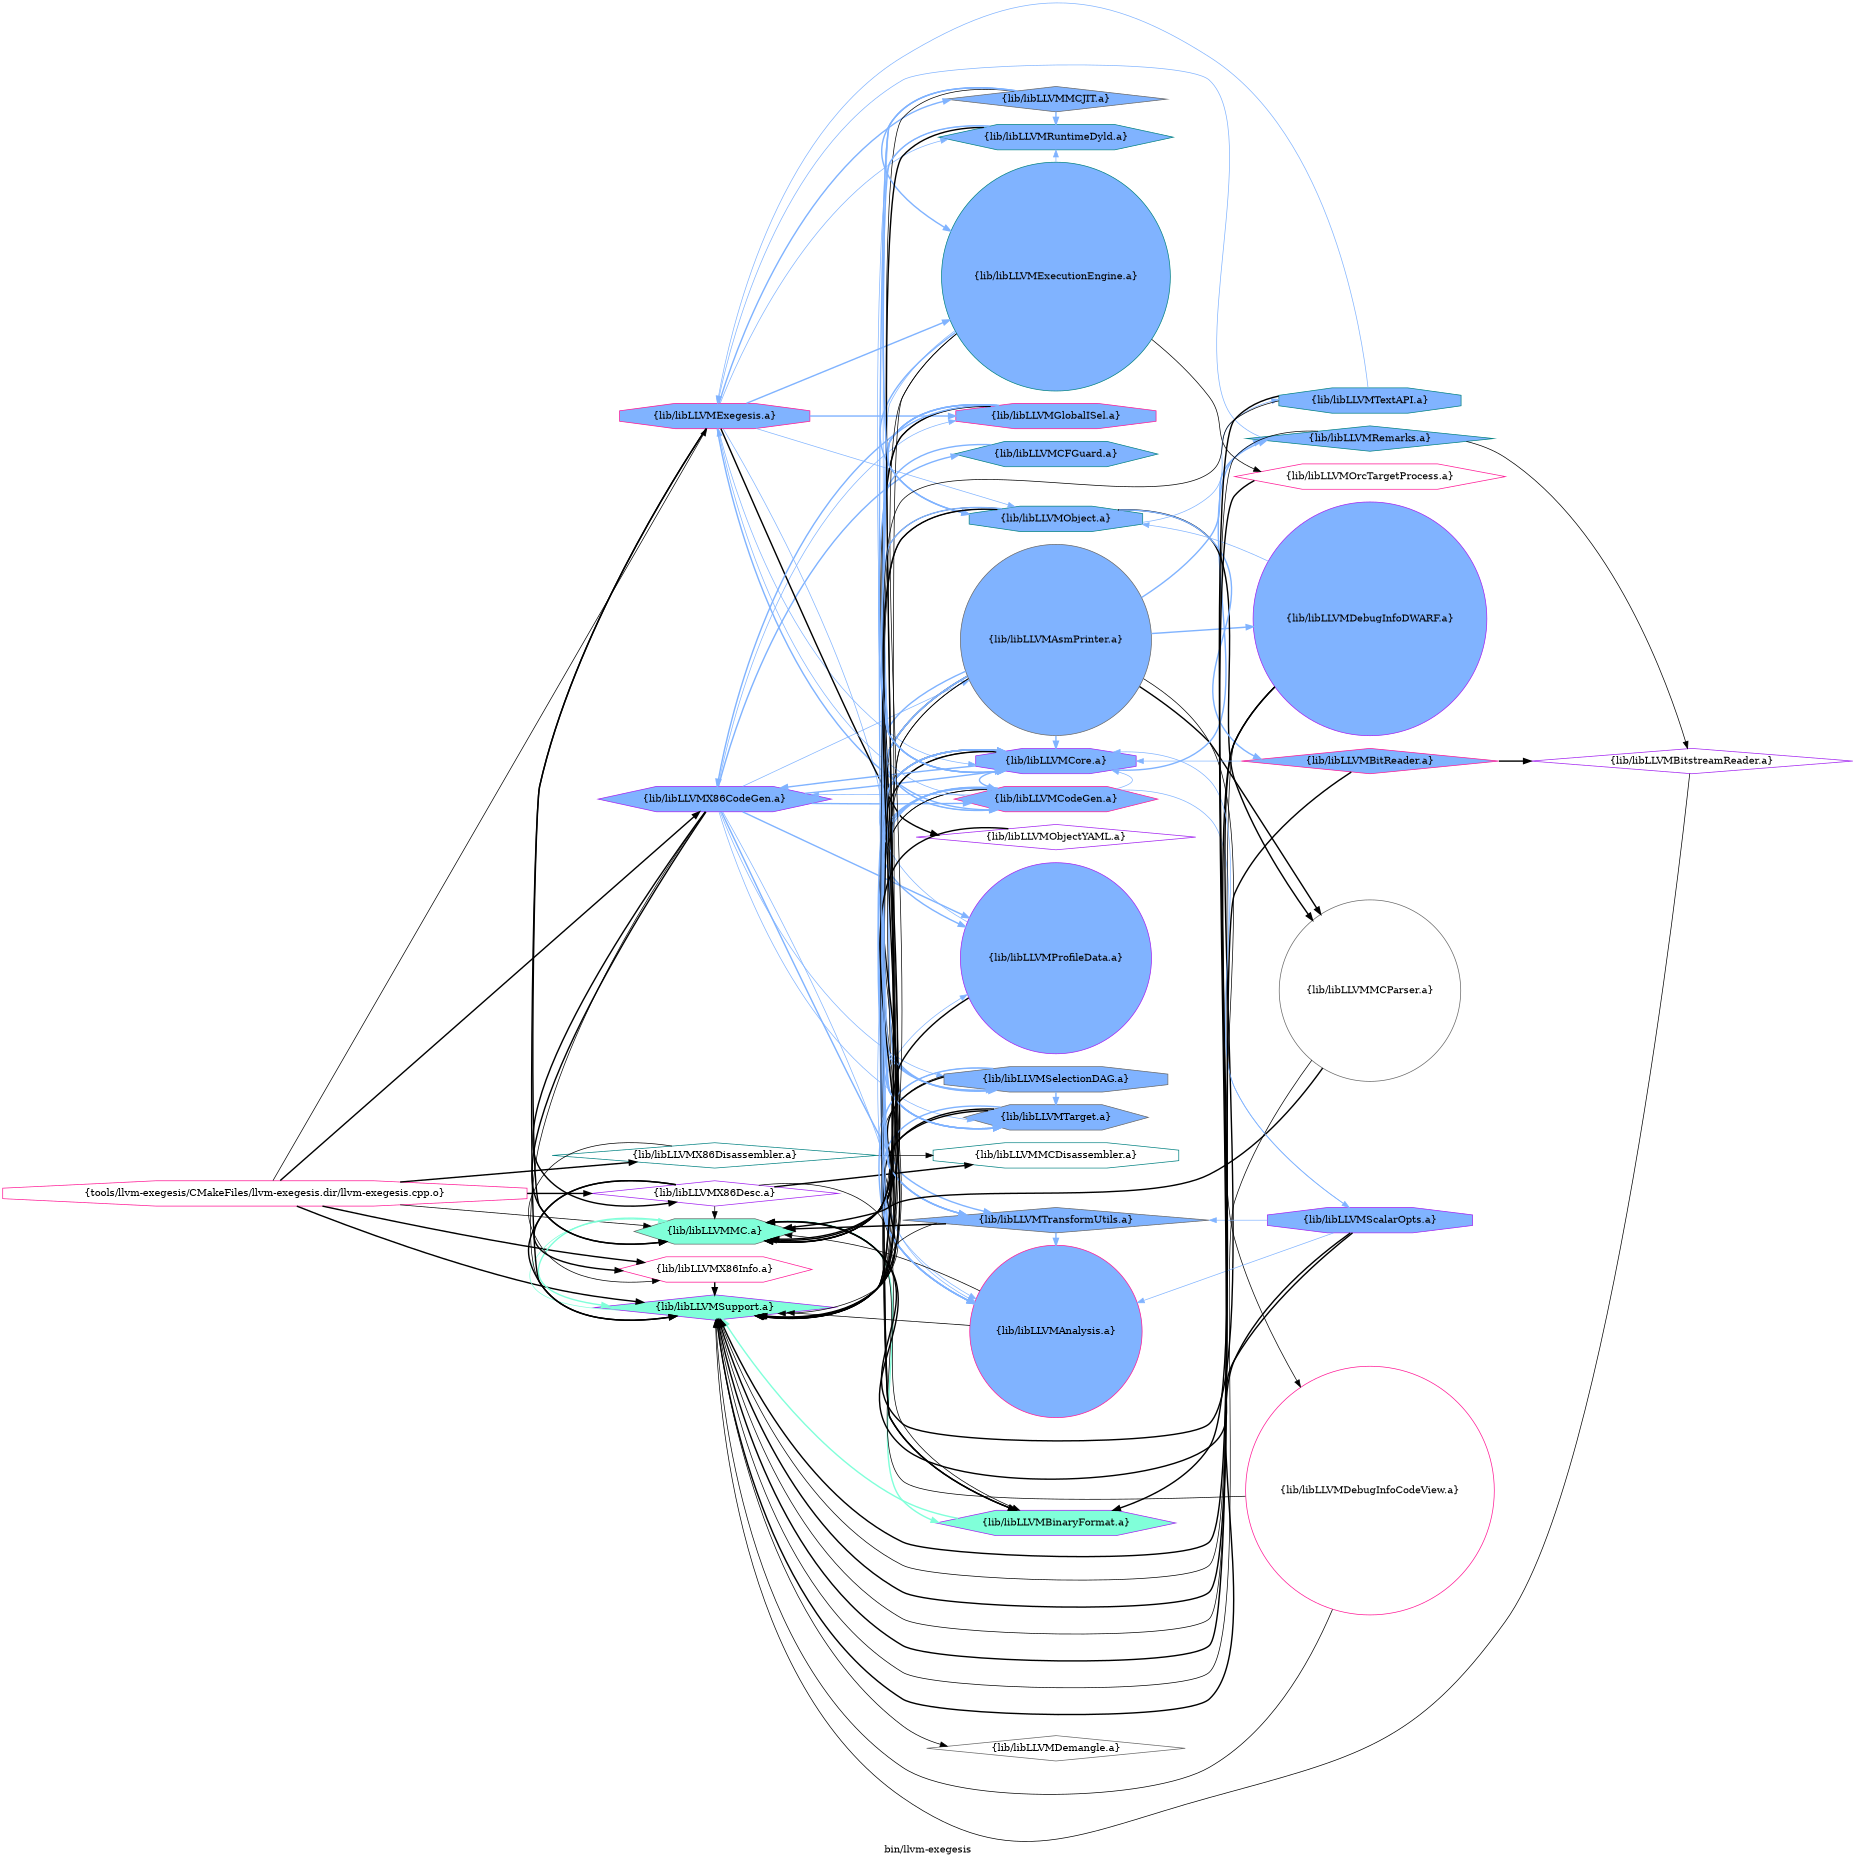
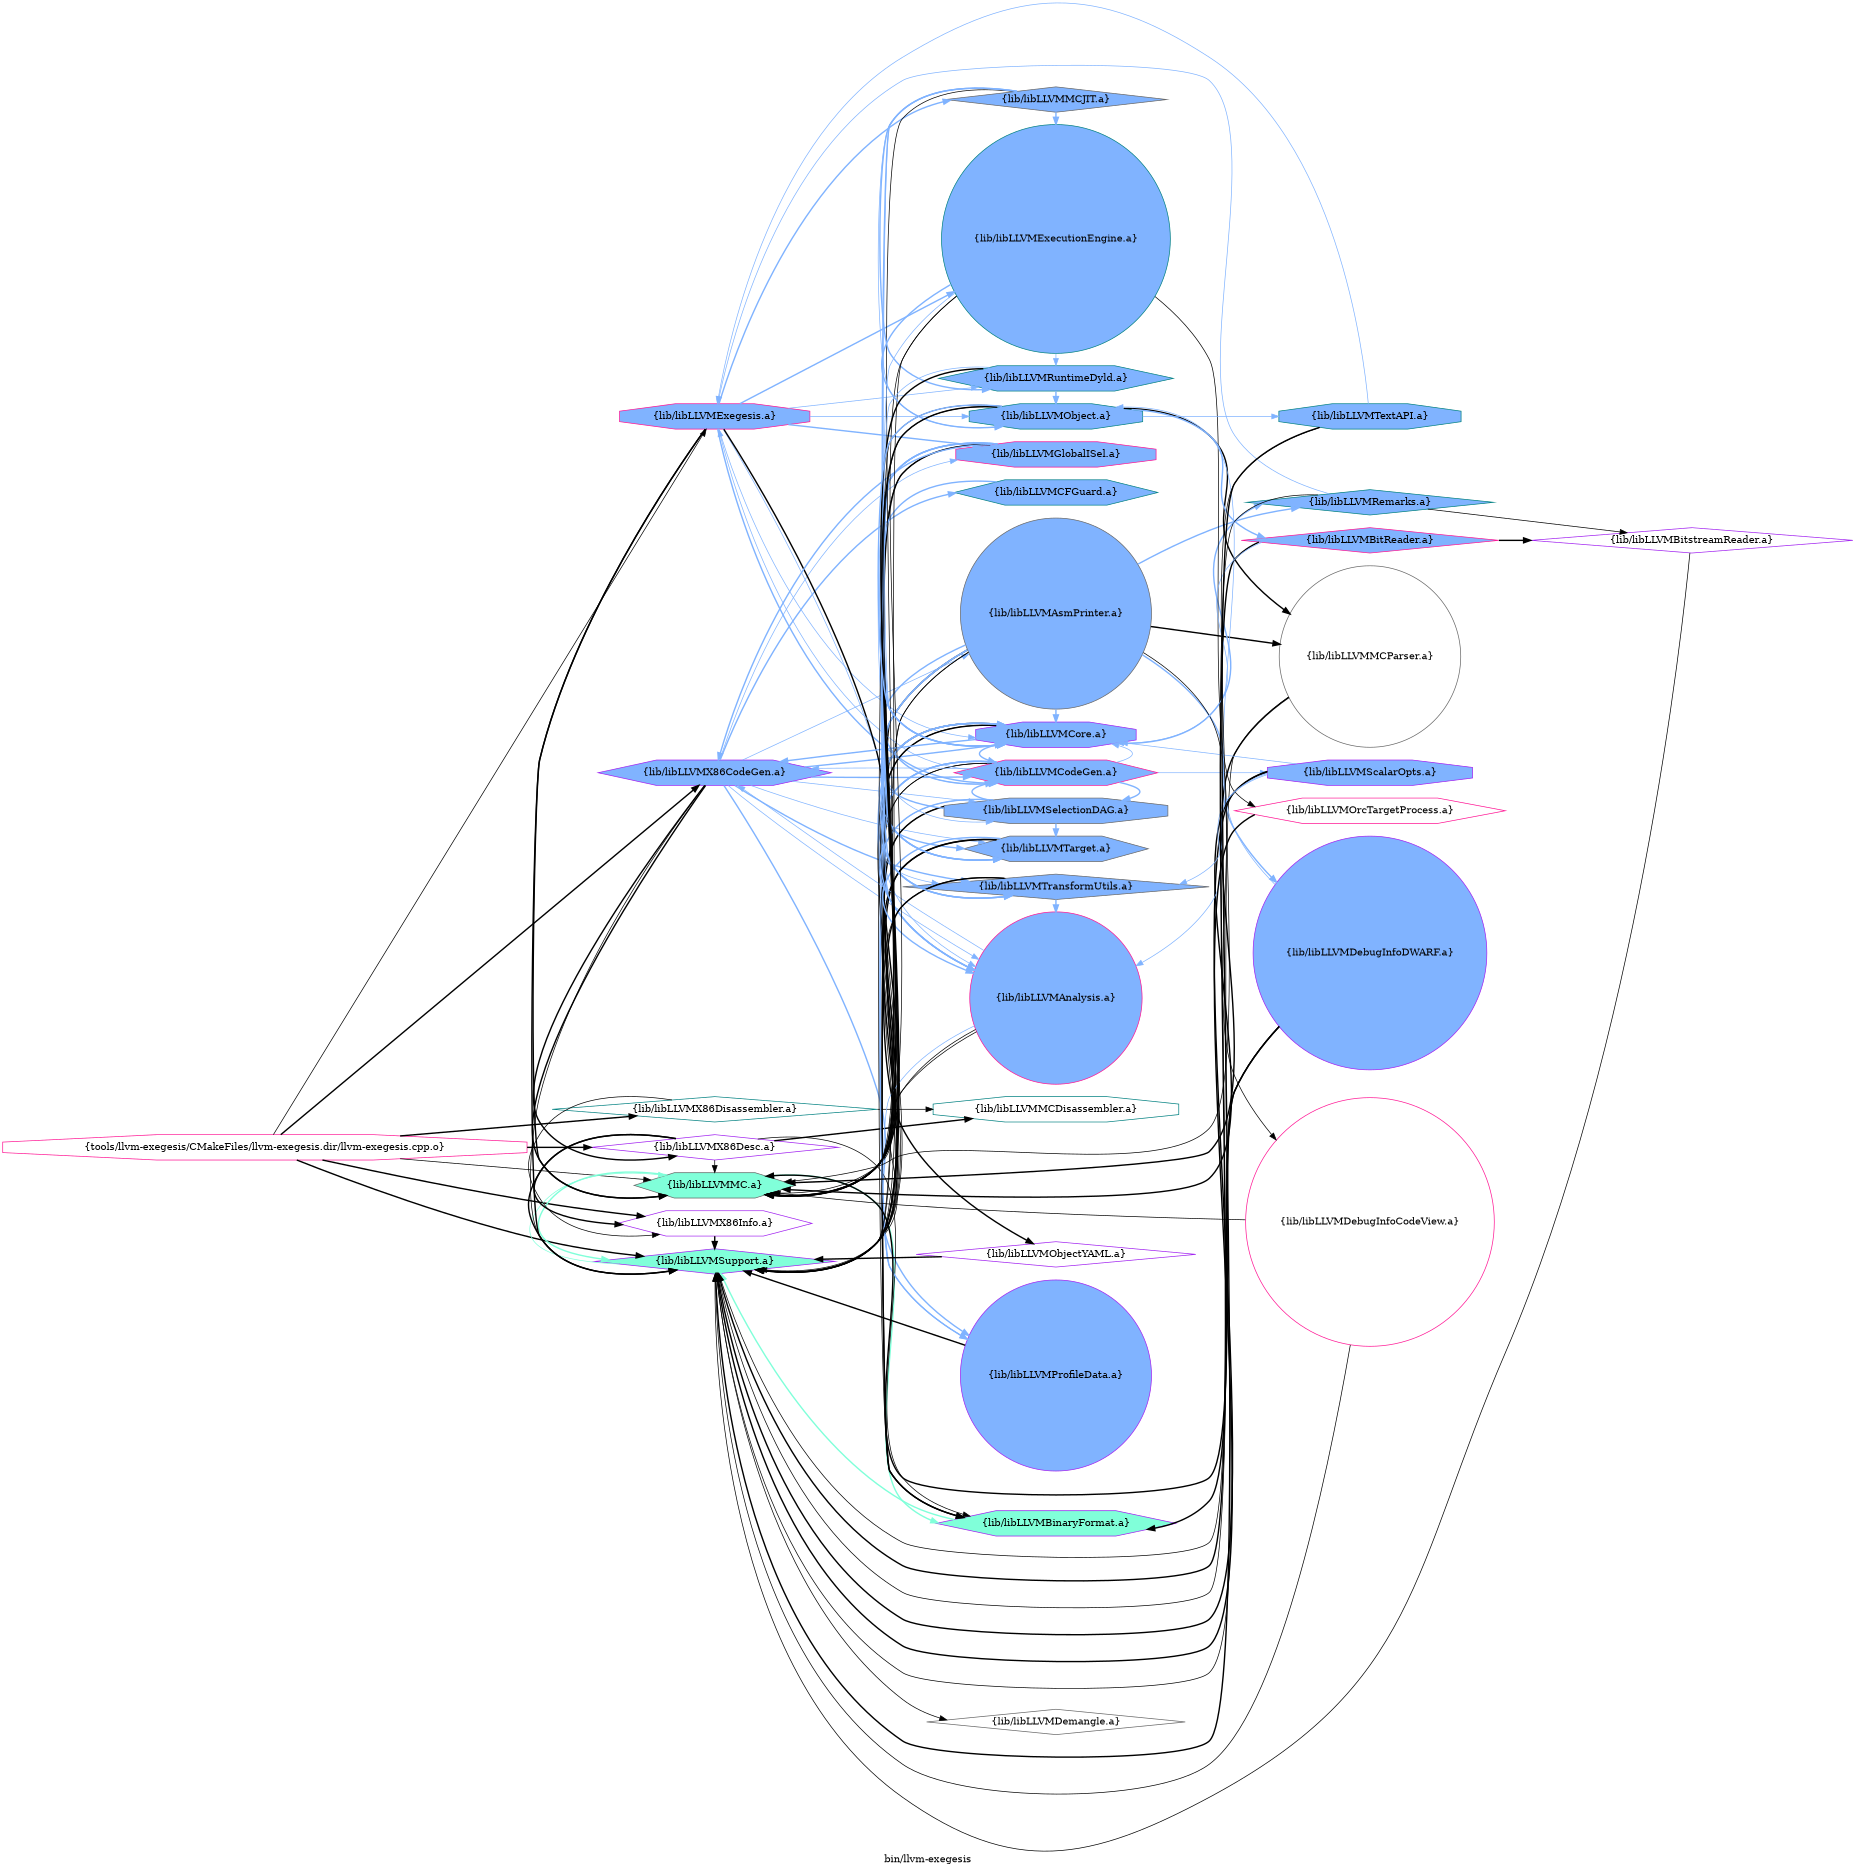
none -> (862, 872)
(715, 1269) -> (715, 1223)
